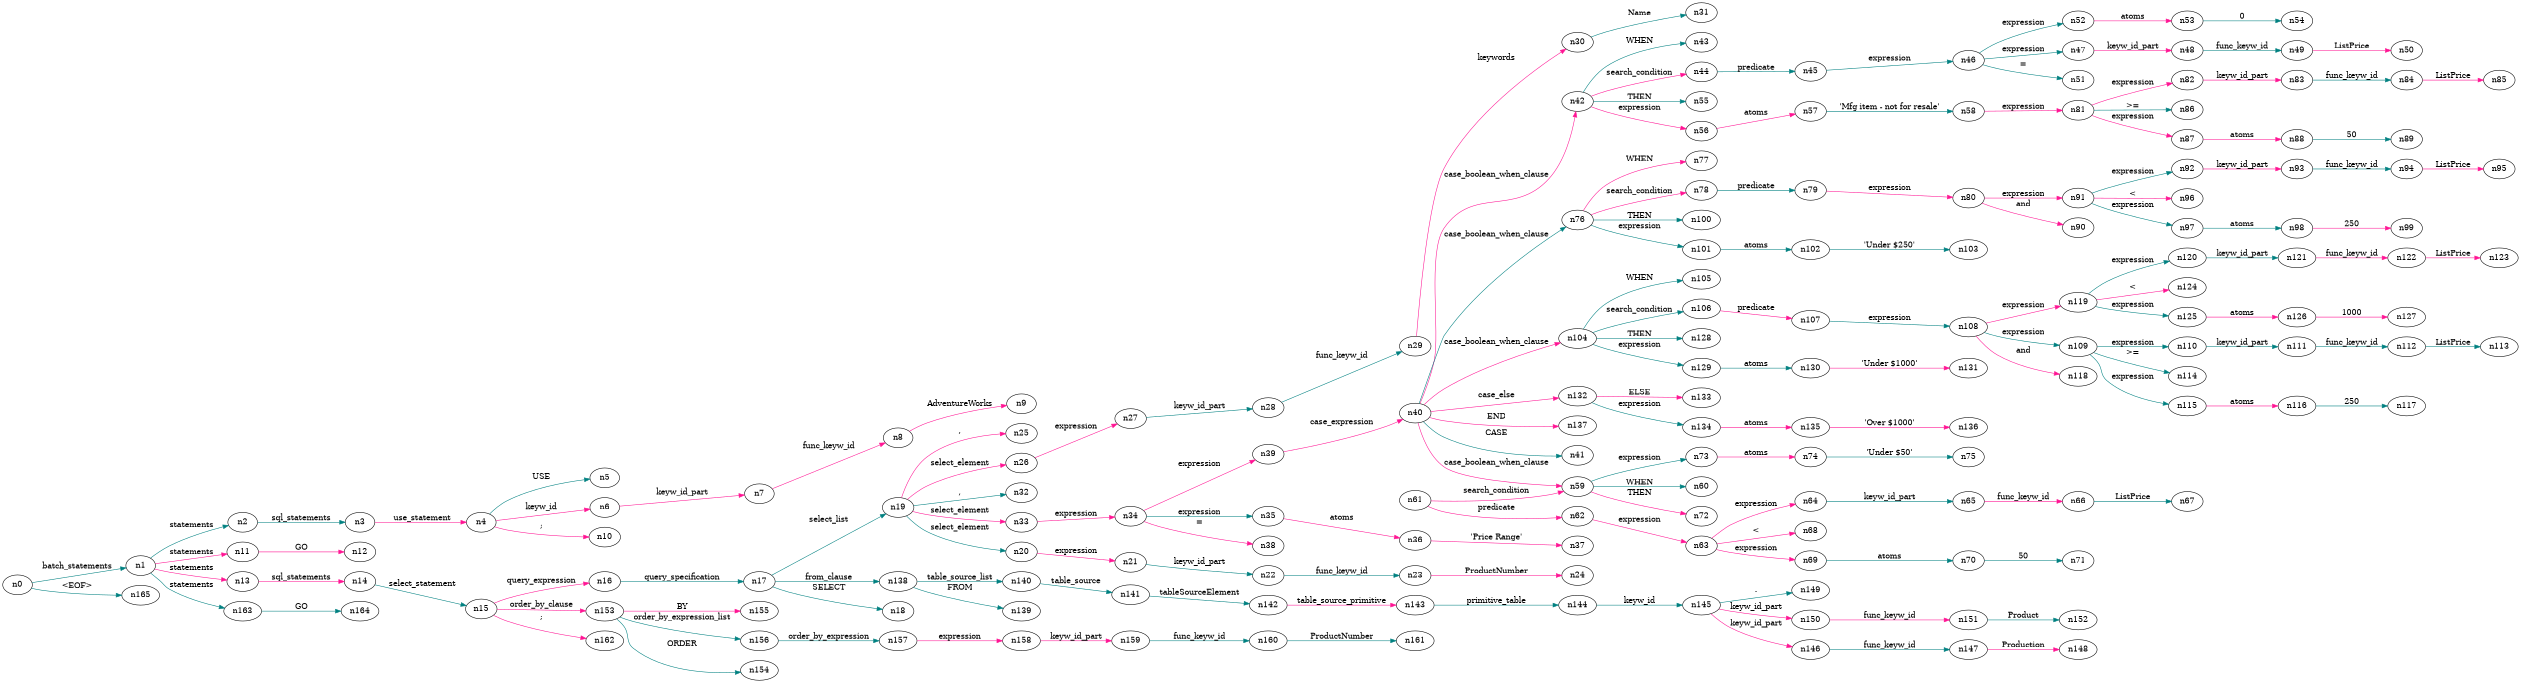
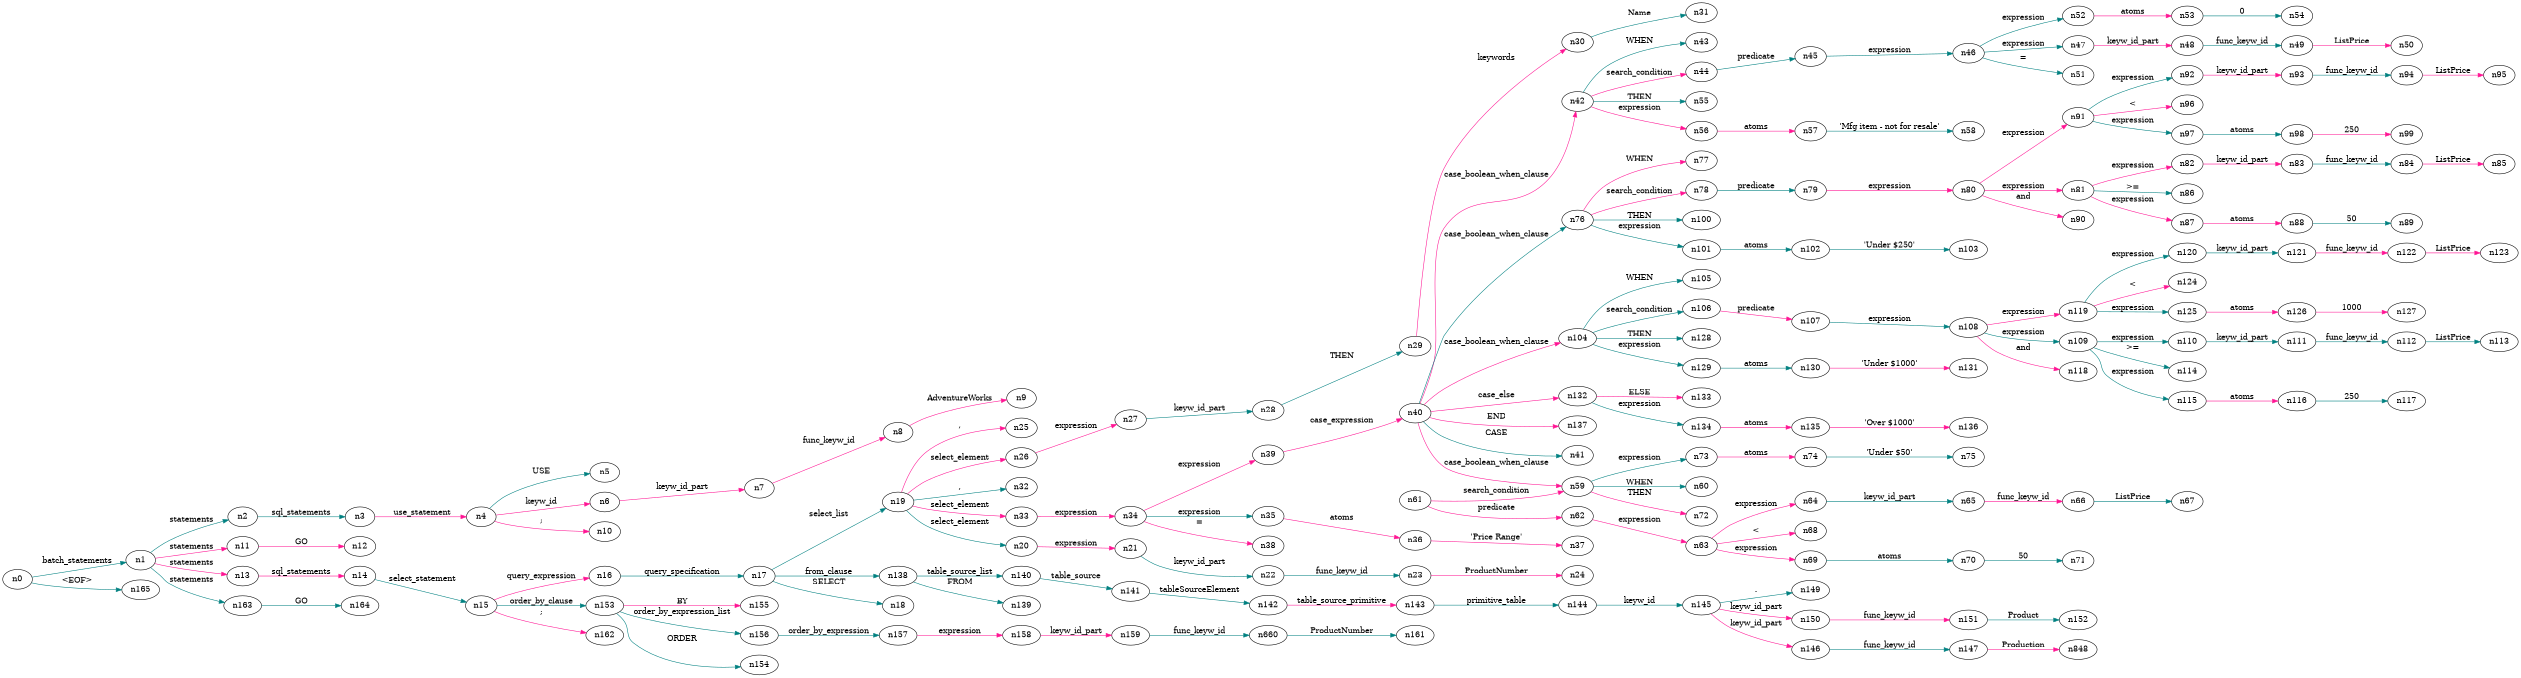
(2021, 111) -> (2021, 190)
(1342, 356) -> (1342, 356)
(539, 610) -> (539, 606)
(1268, 641) -> (1268, 635)
(2078, 650) -> (2078, 650)
